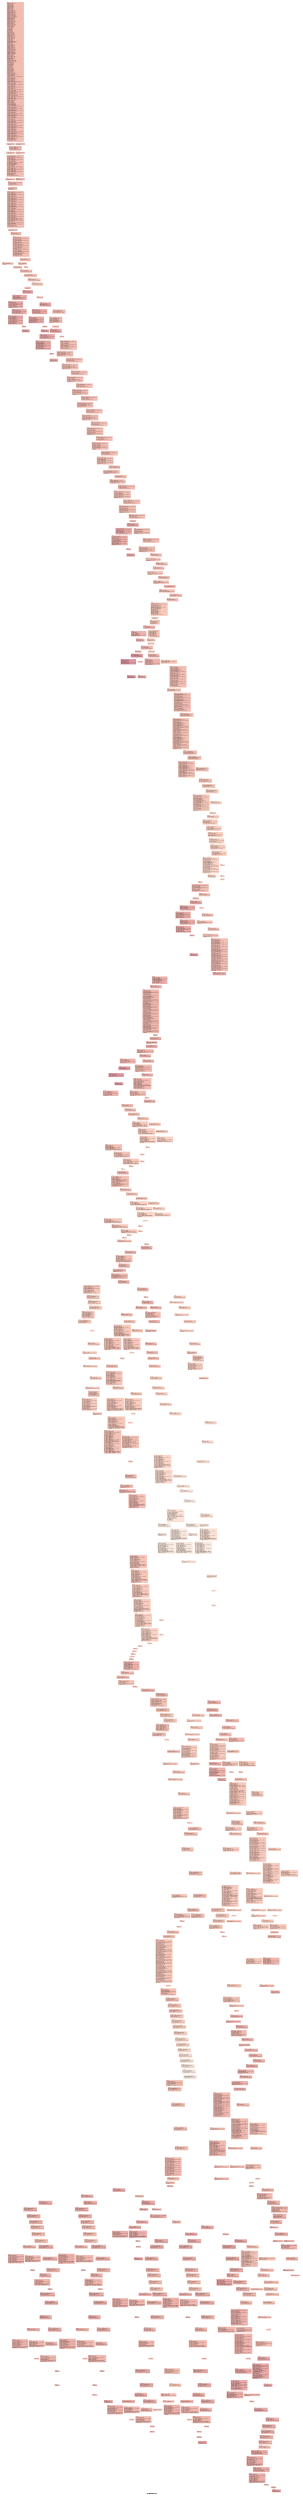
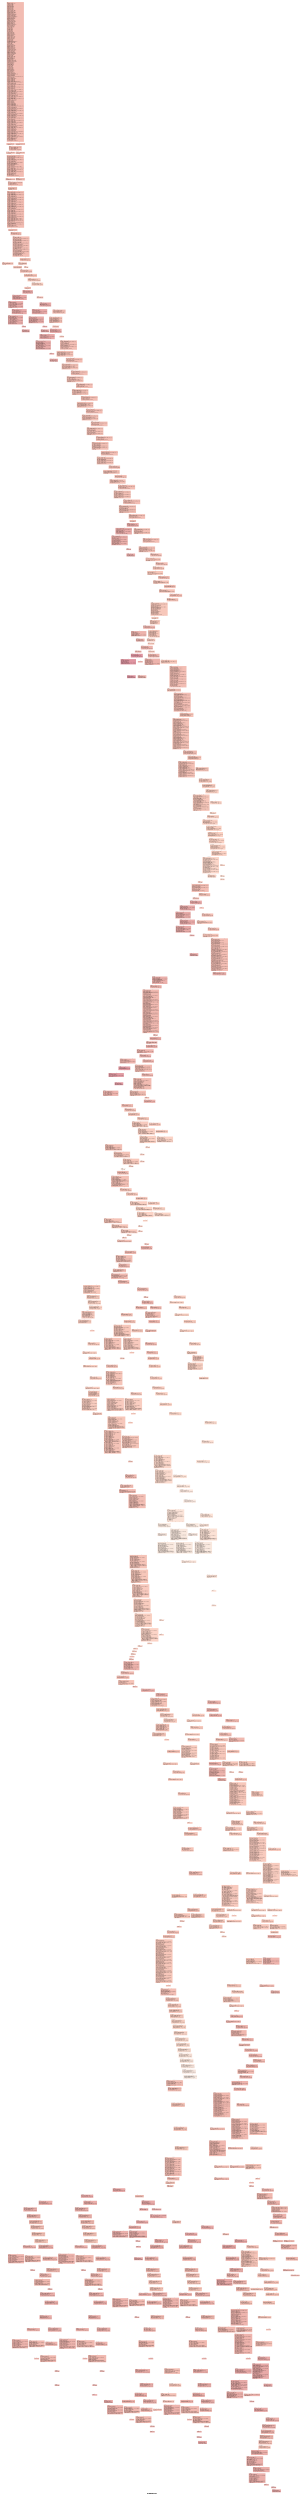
none -> (238, 1992)
